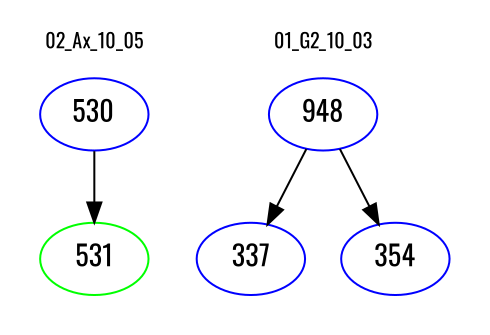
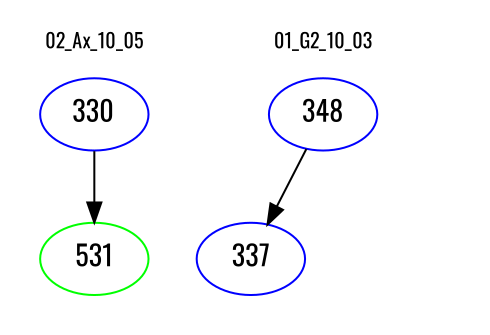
(94, 114) -> (94, 114)
(323, 114) -> (323, 114)
(395, 259) -> none
